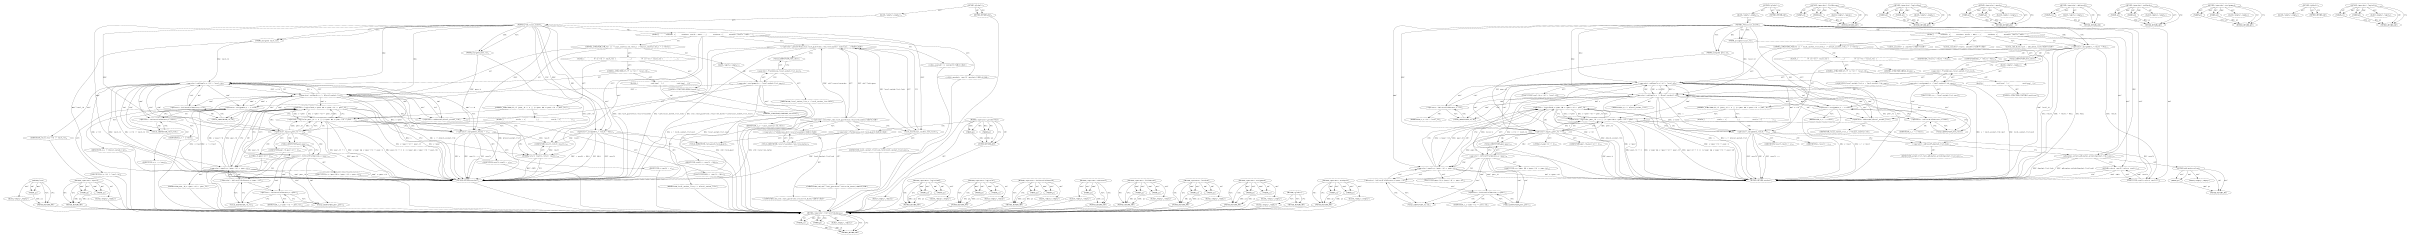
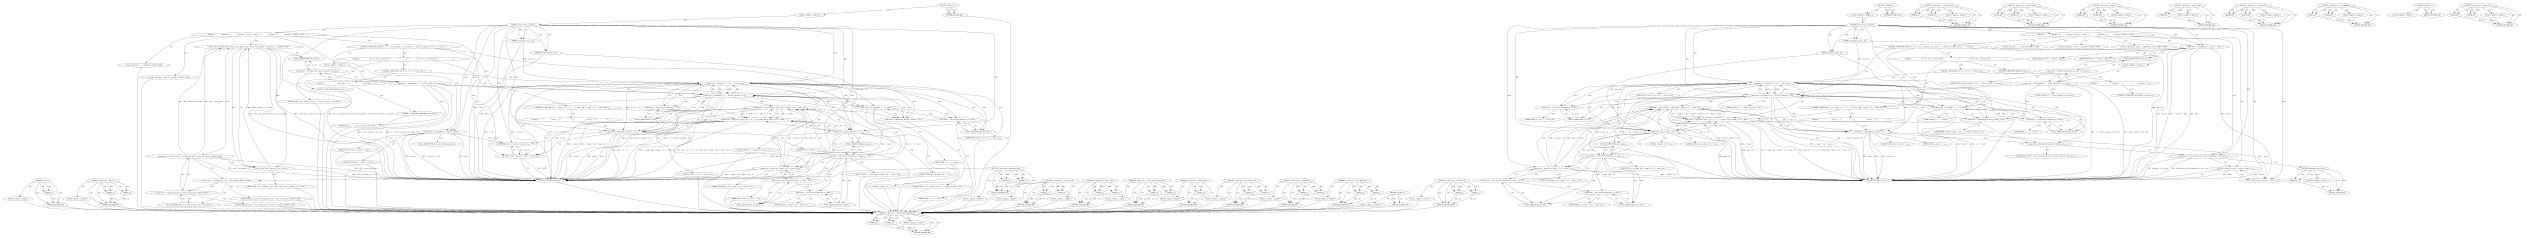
(780, 136) -> (204, 186)
